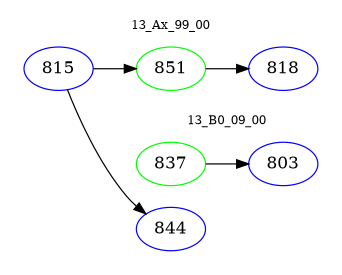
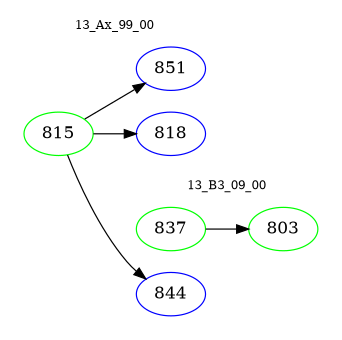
(59, 69) -> (59, 134)
(171, 69) -> (171, 69)
(221, 69) -> (109, 134)
(227, 121) -> (227, 186)
(283, 164) -> (283, 229)
